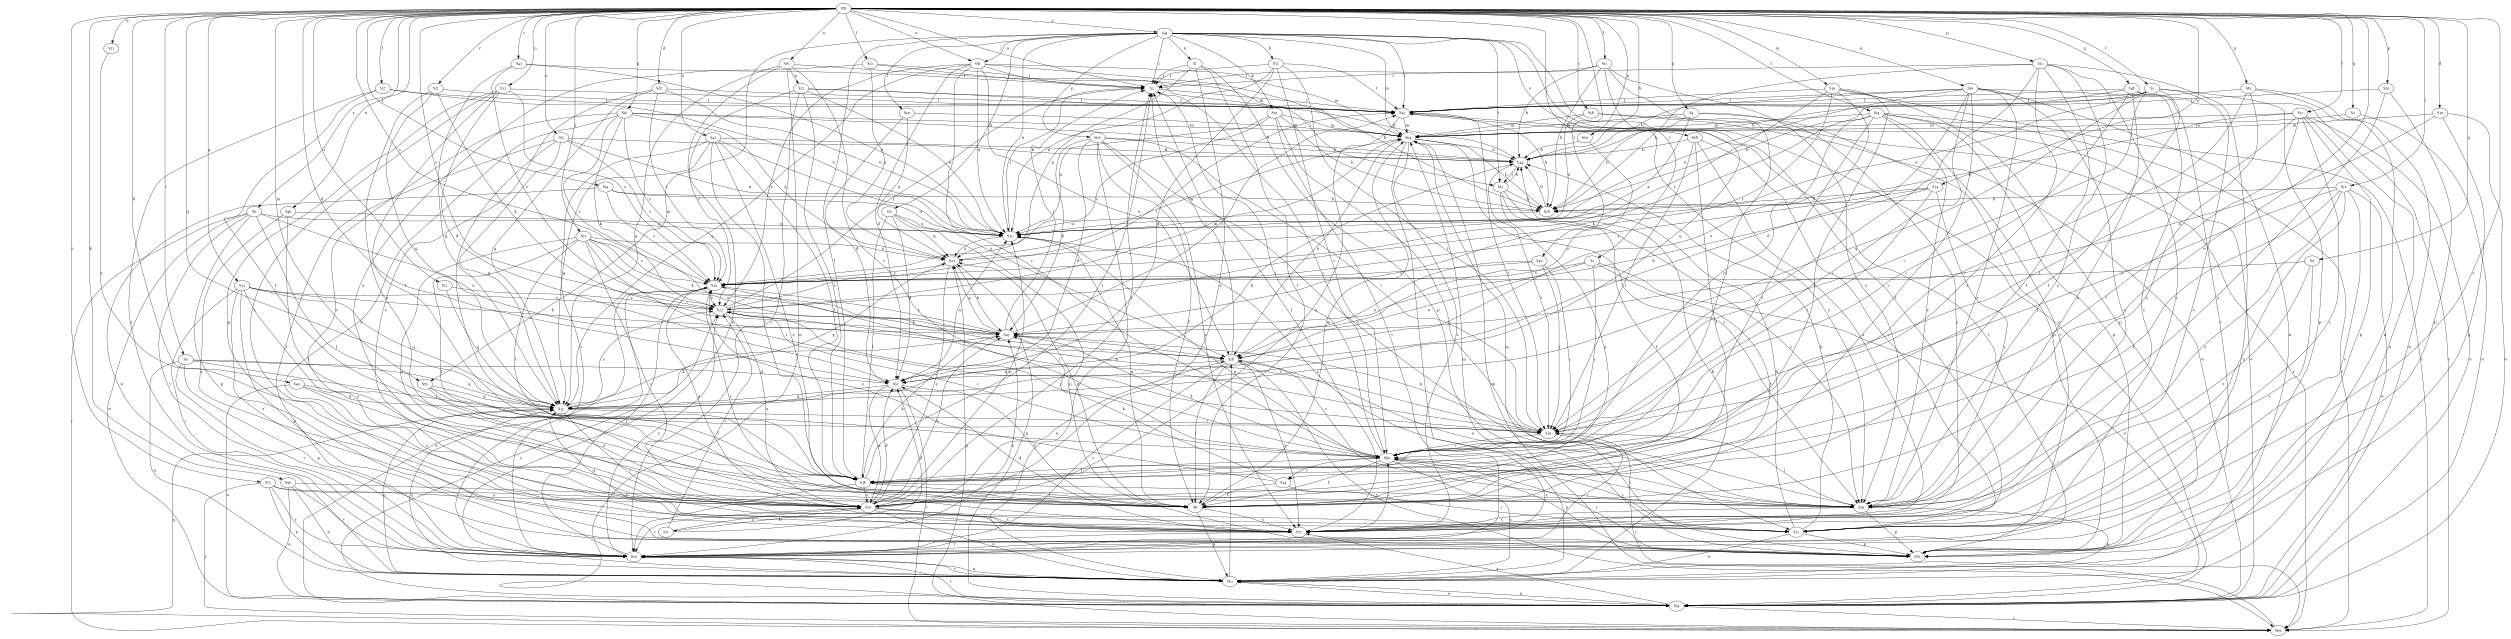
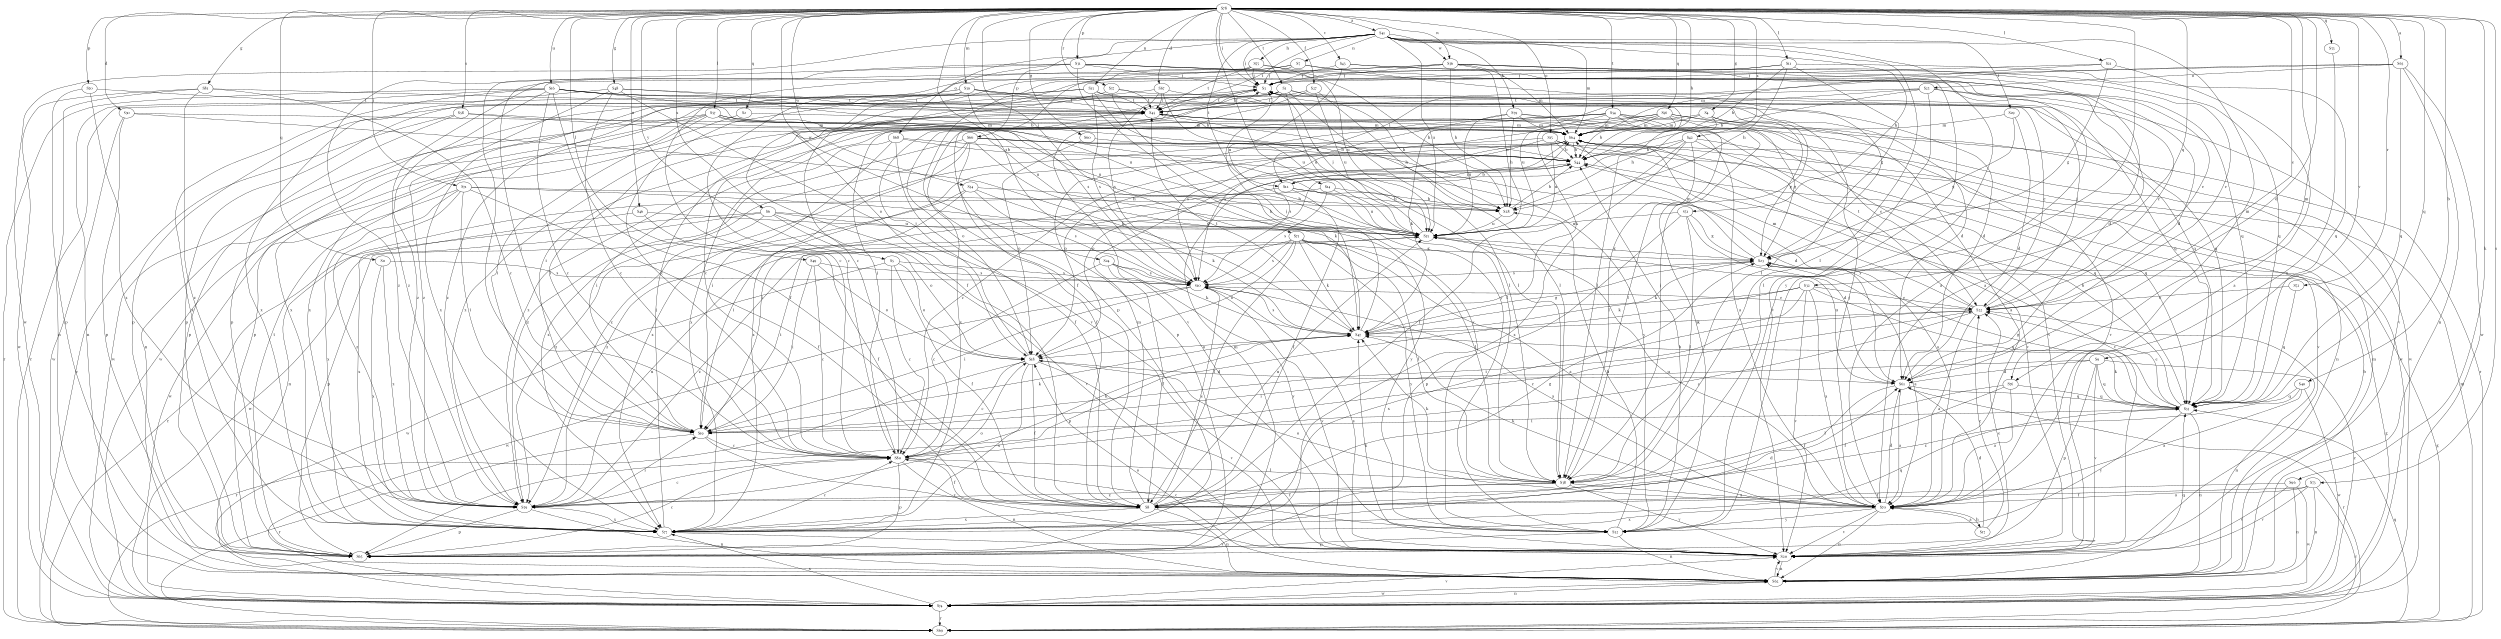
(1481, 157) -> none
(1336, 461) -> (967, 331)
